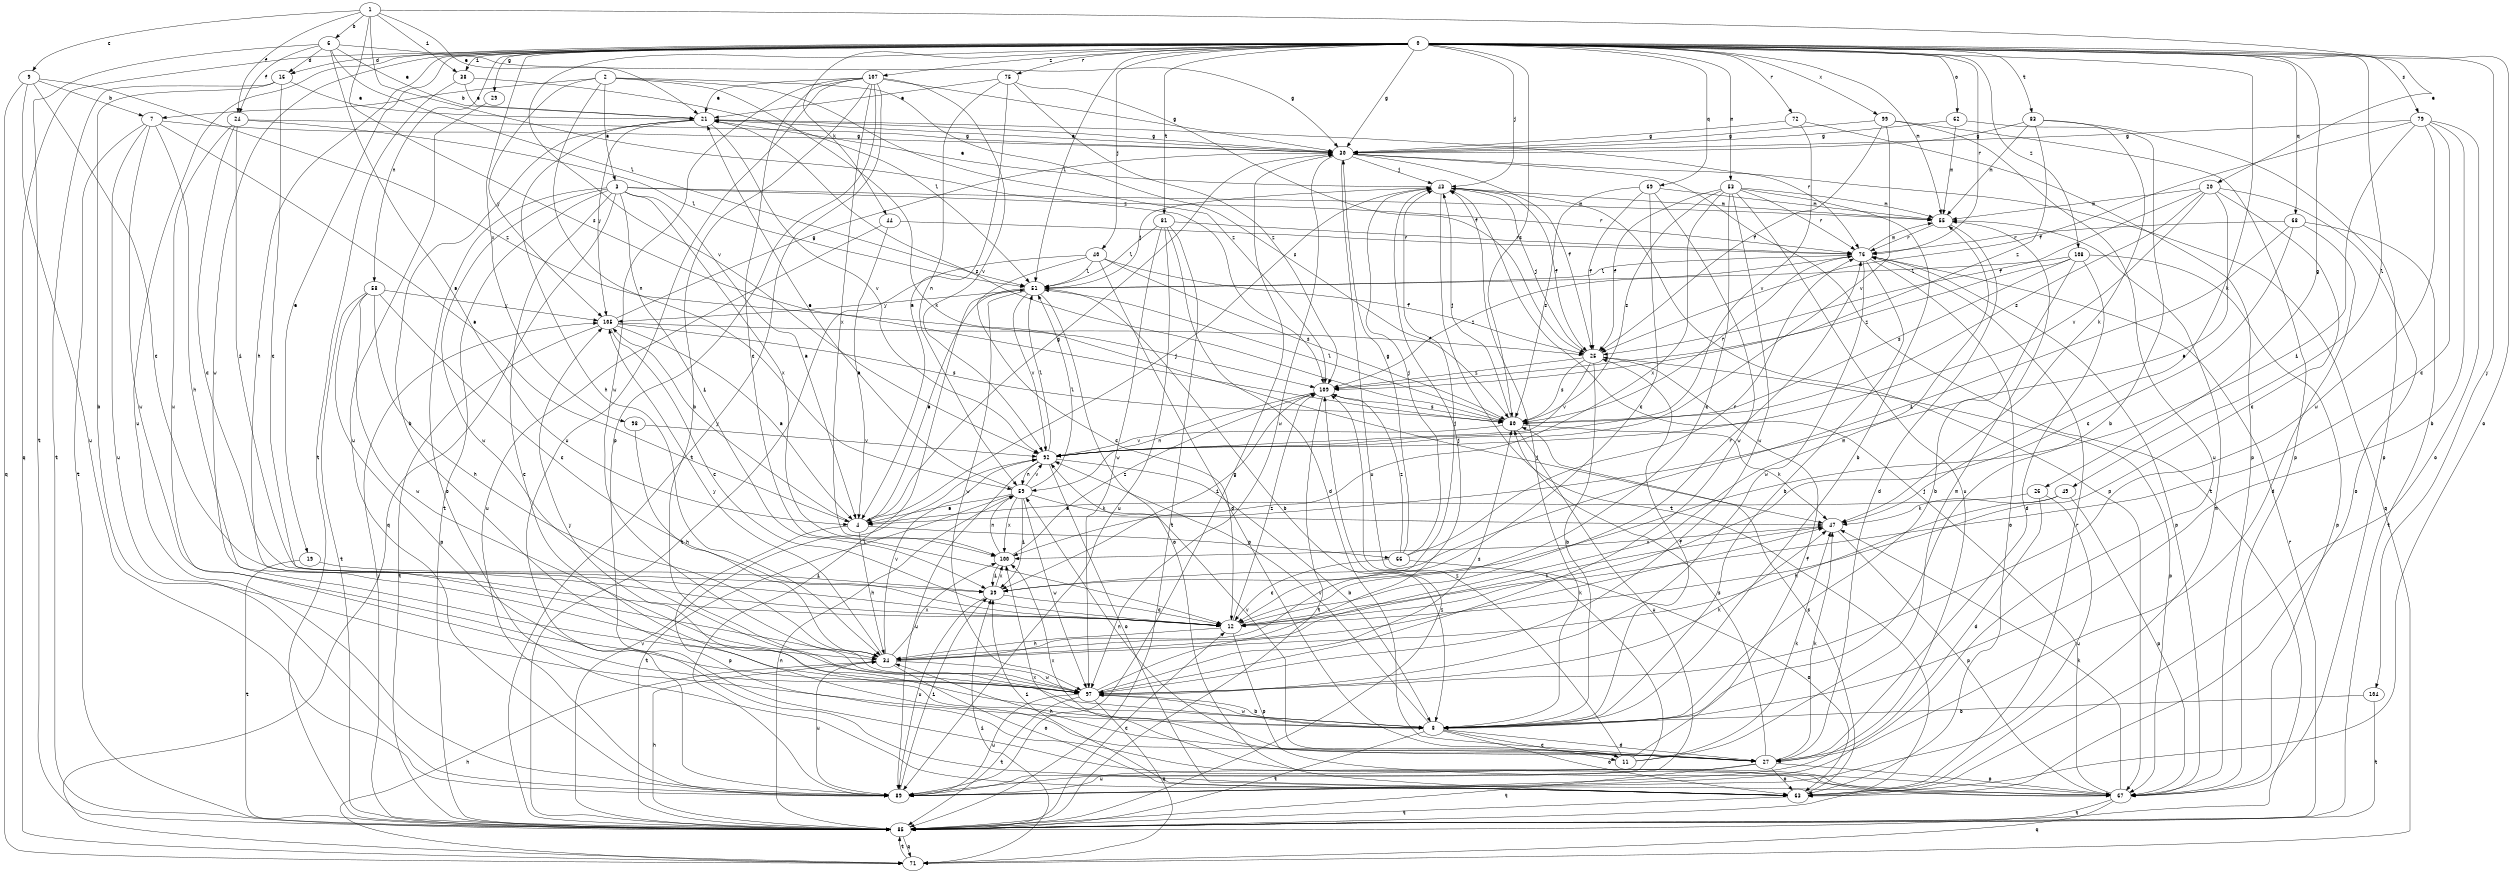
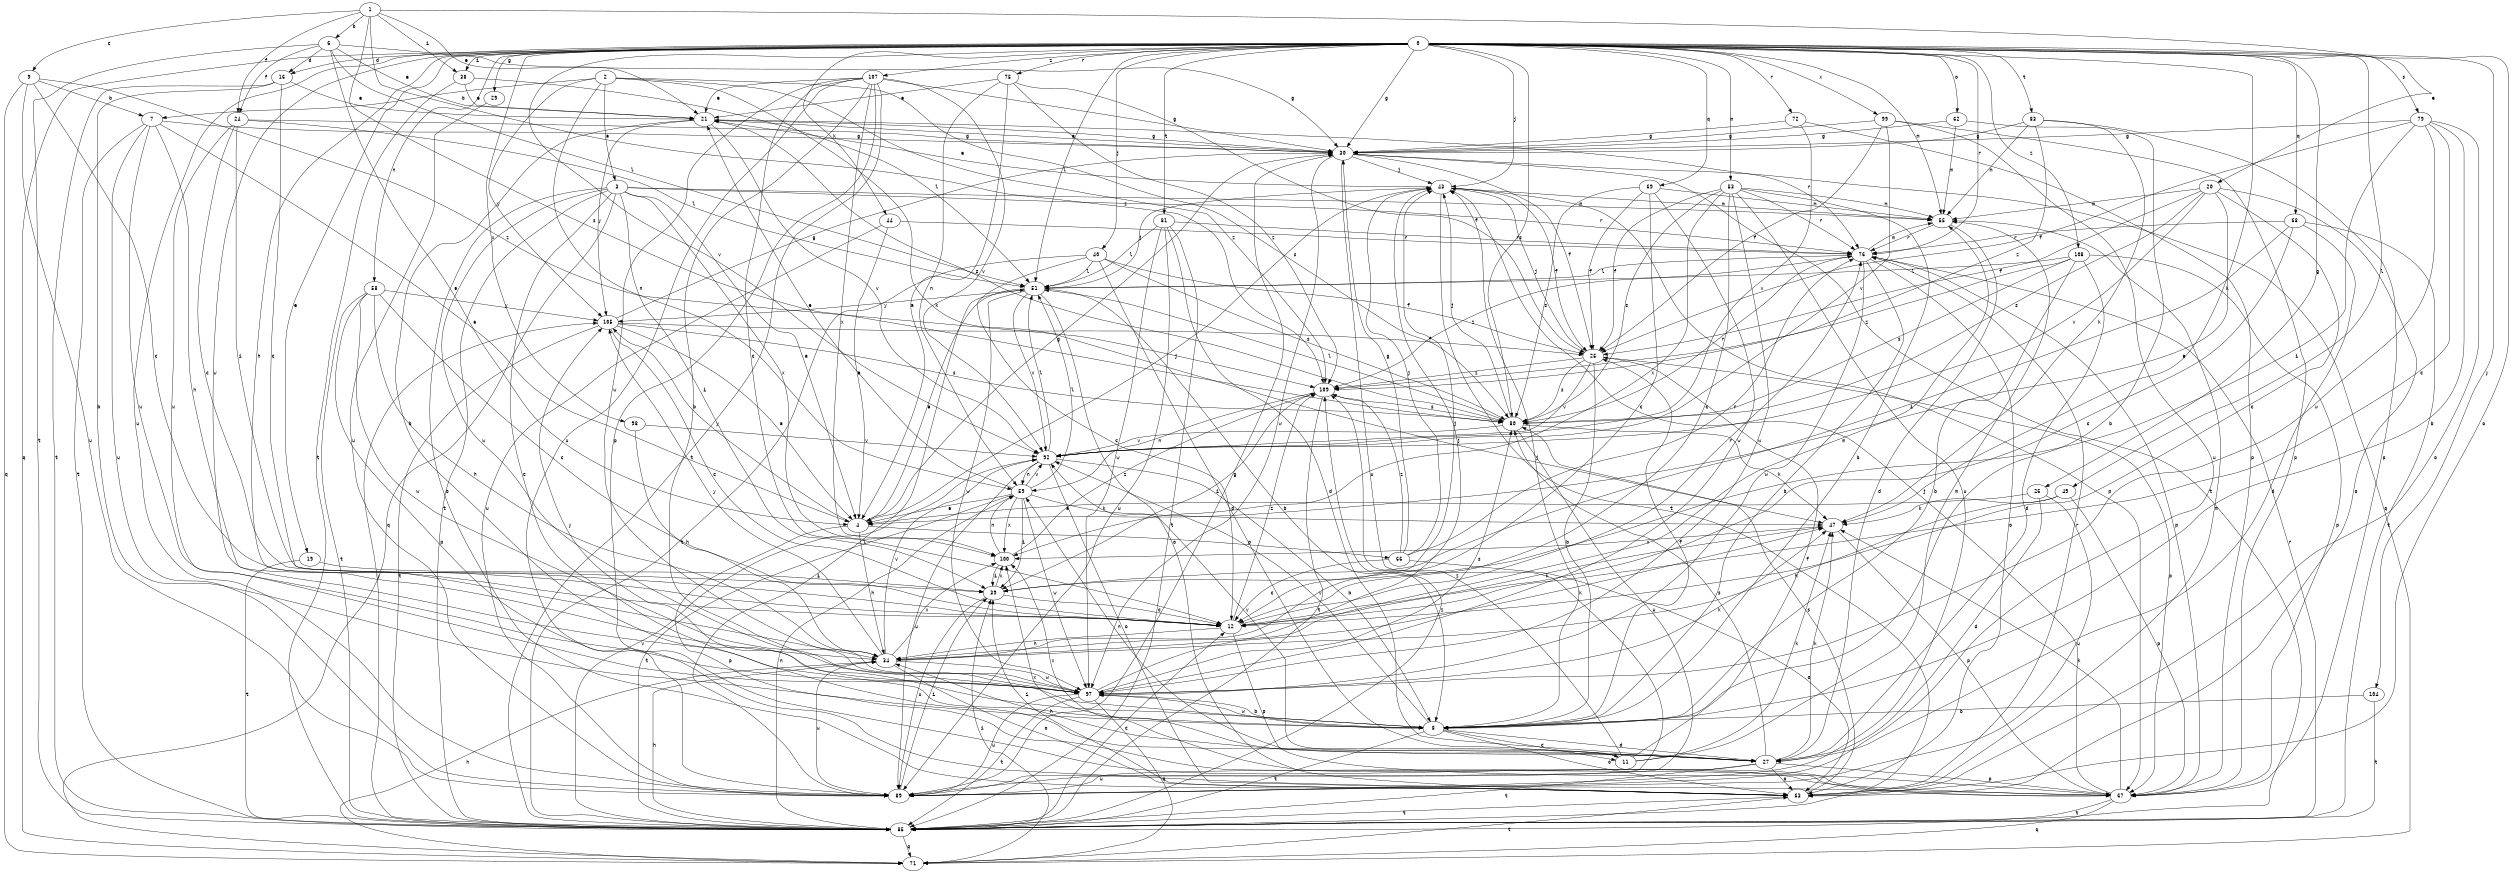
(599, 391) -> none
(901, 850) -> (1354, 837)
